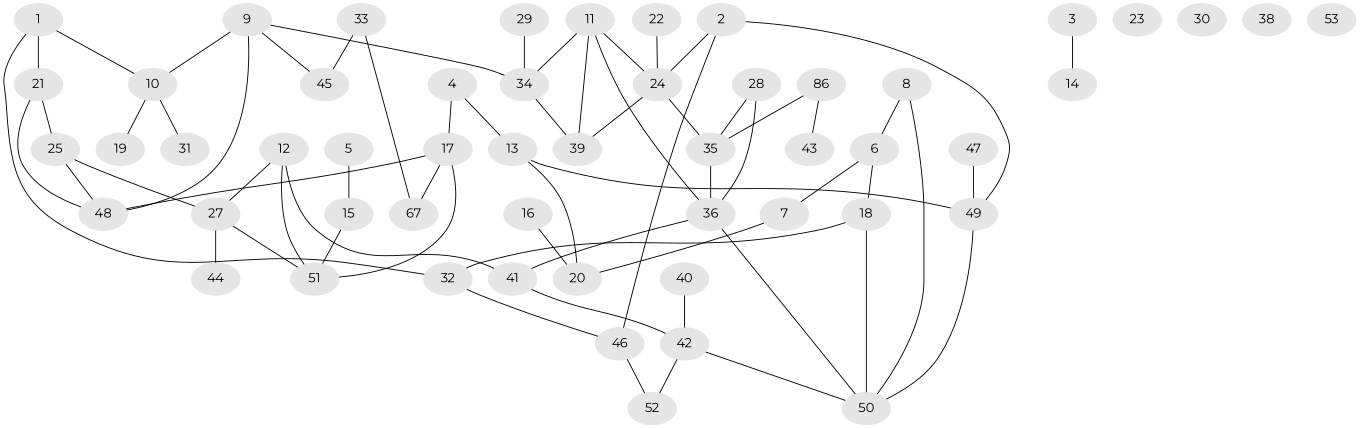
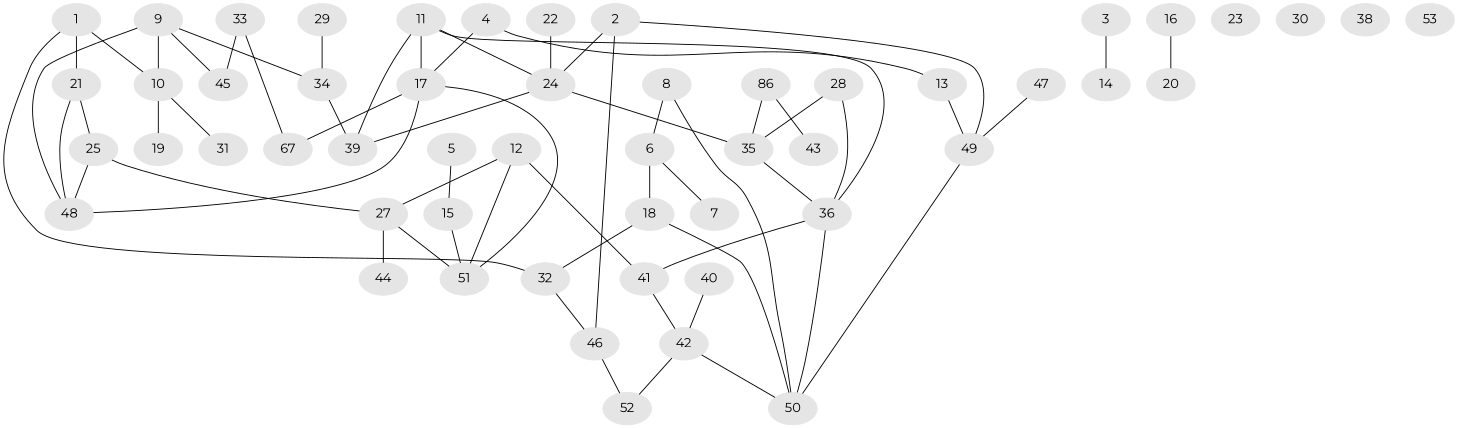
(557, 52) -> (421, 52)
(564, 206) -> none
(682, 249) -> none
